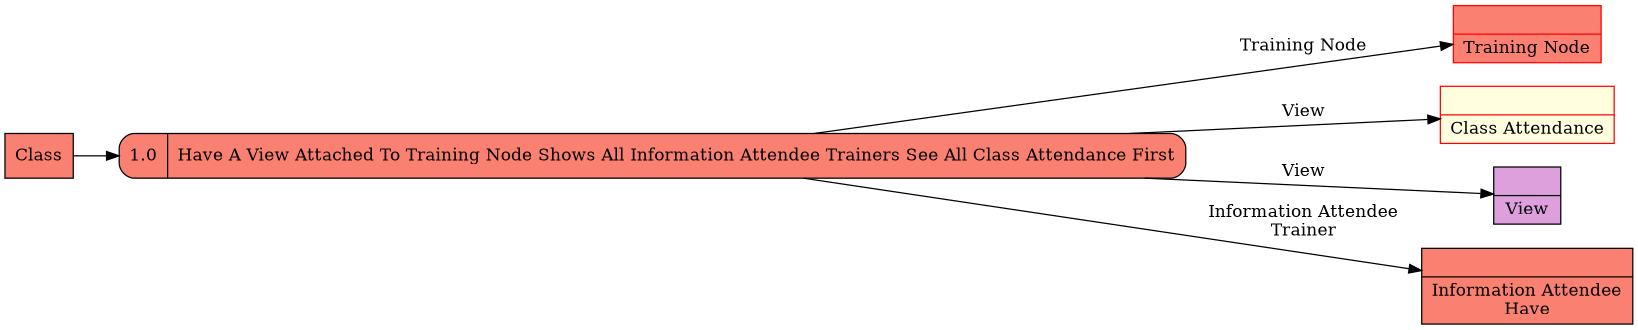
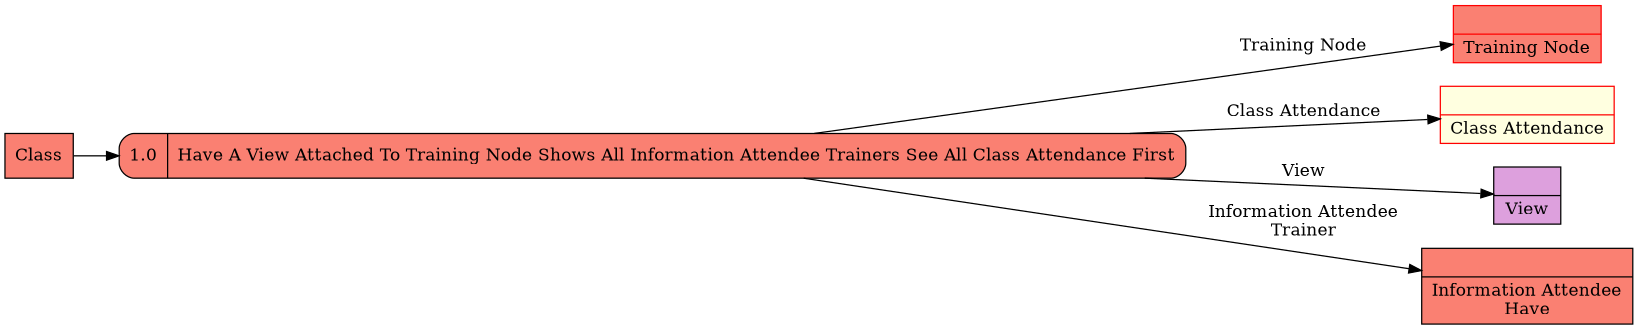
(1304, 112) -> (1304, 112)
